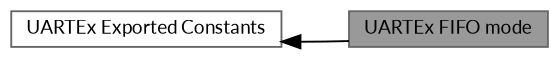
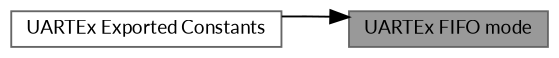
(325, 42) -> (306, 16)
